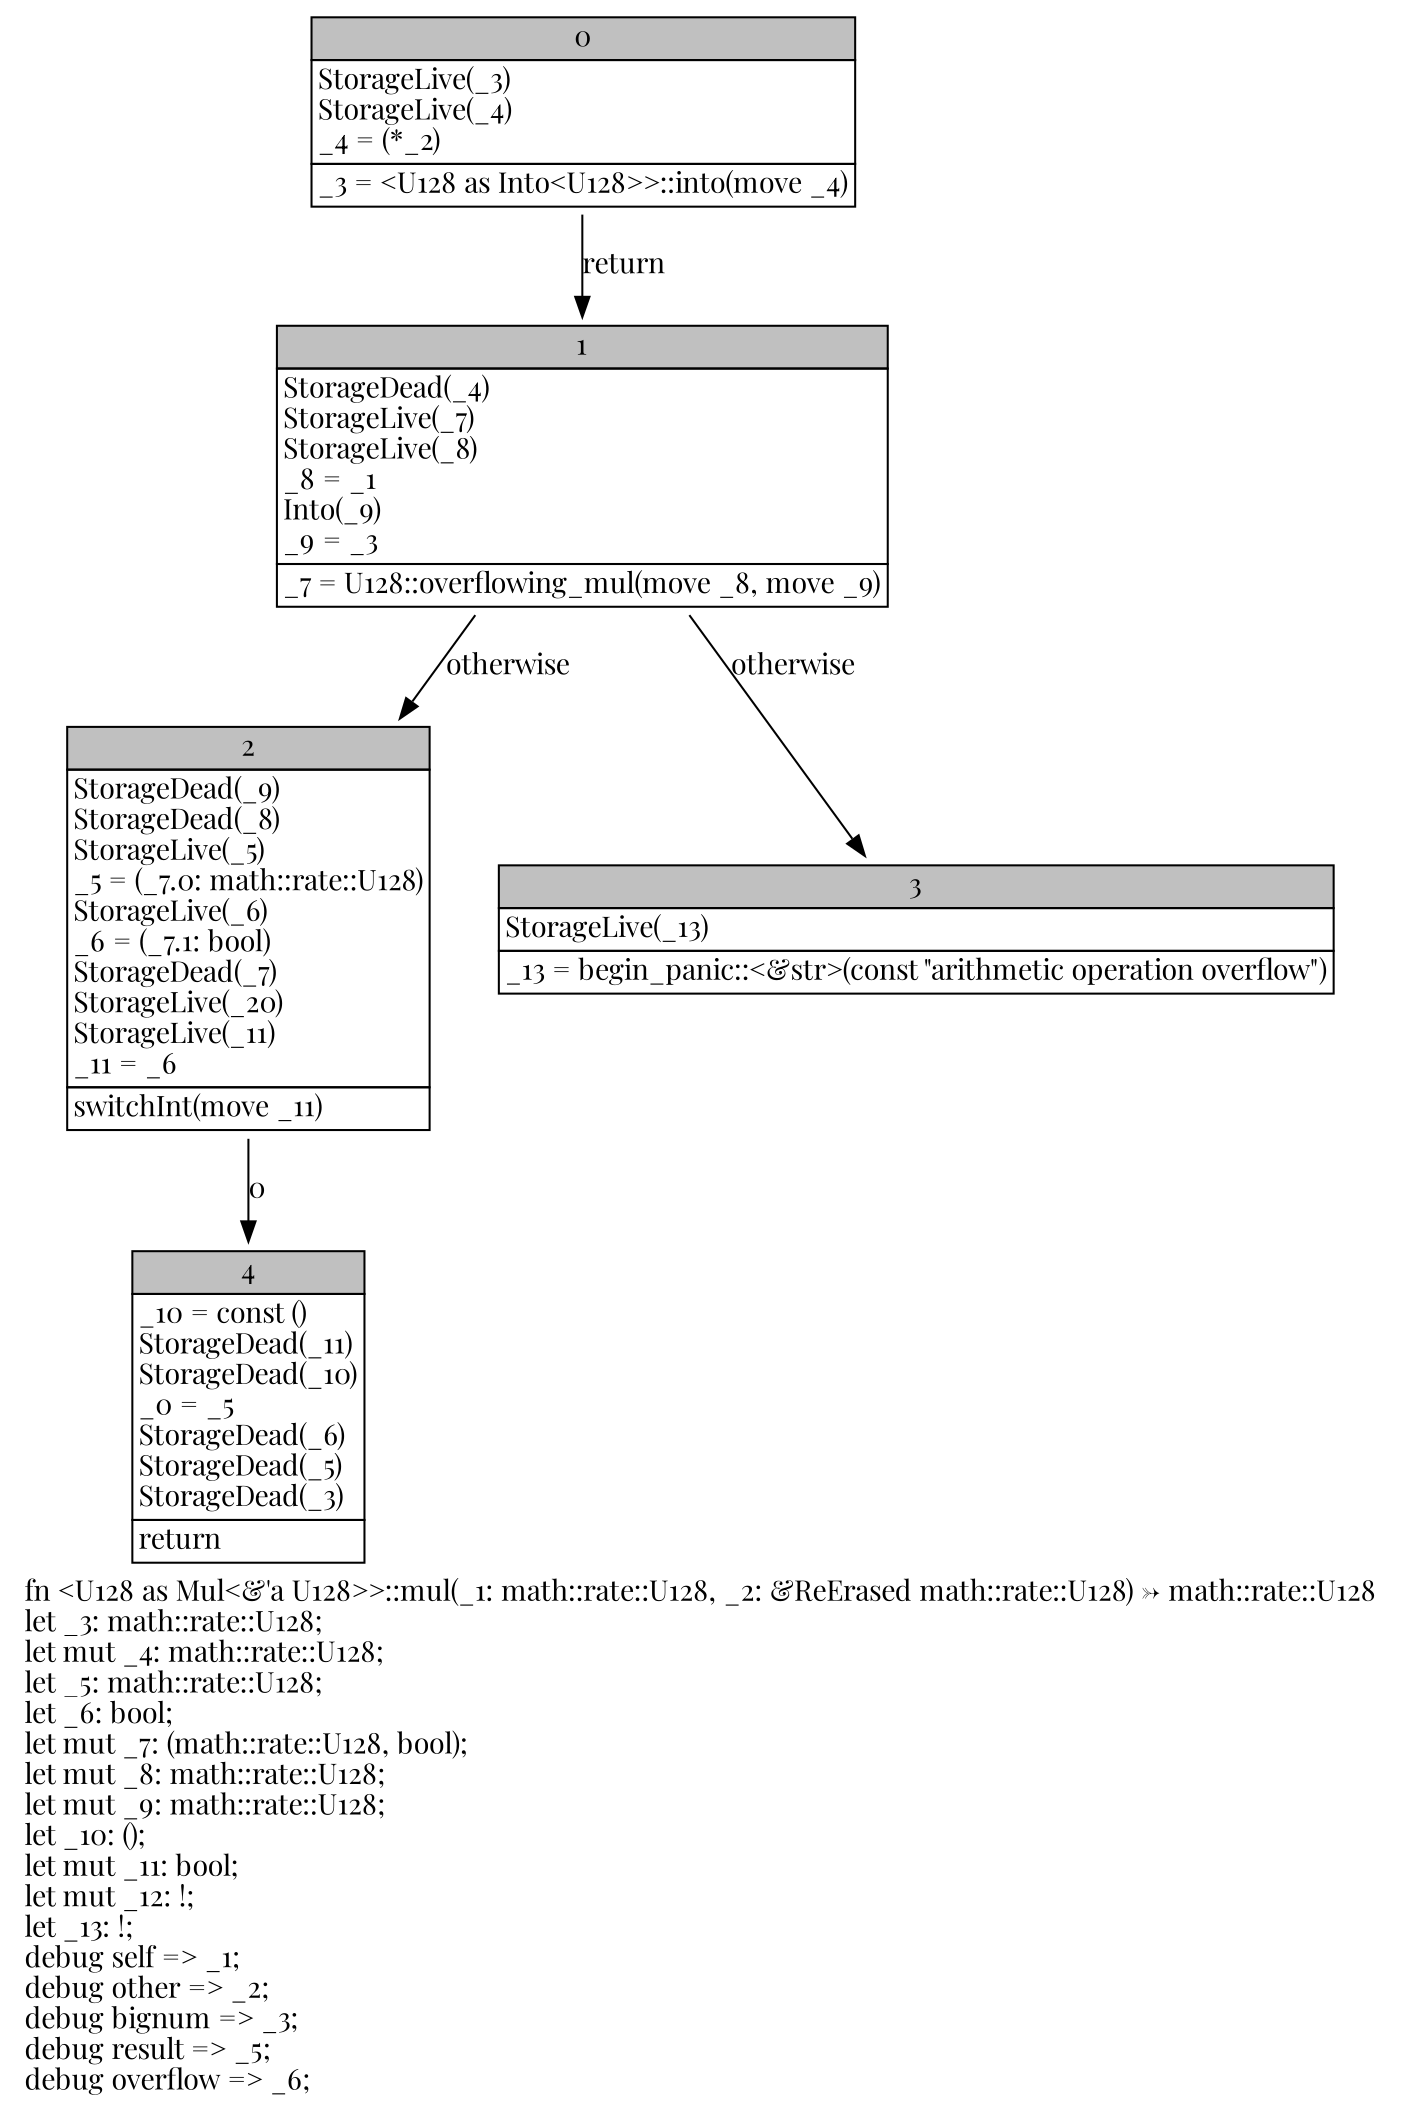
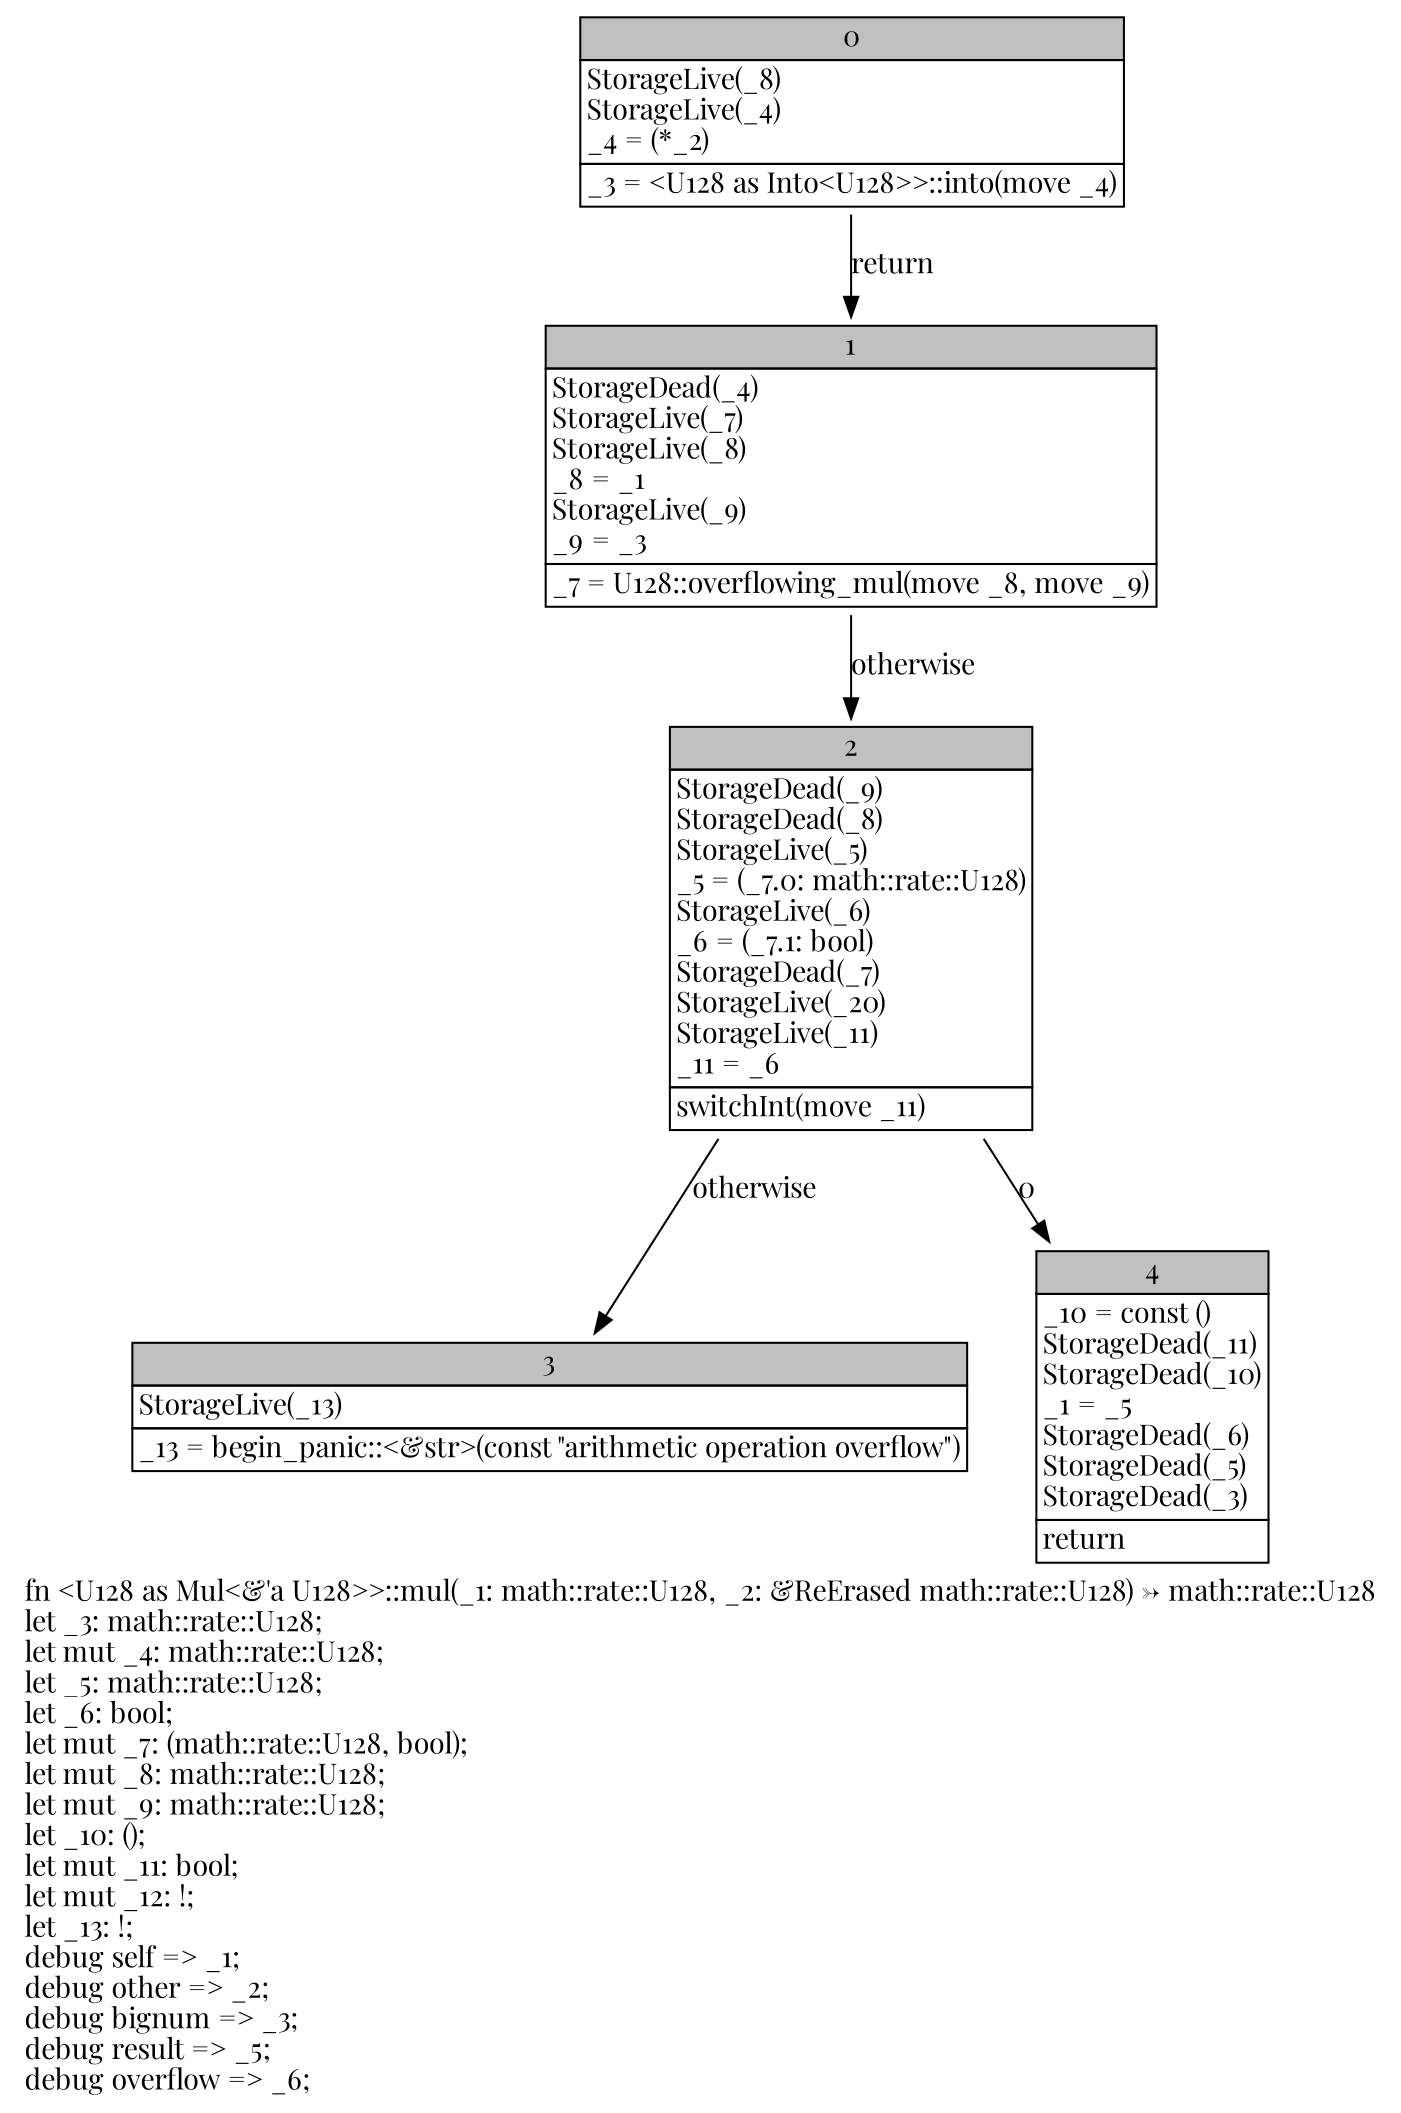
(414, 80) -> (684, 80)
(333, 511) -> (650, 511)
(771, 727) -> (662, 1227)
(187, 1406) -> (1088, 1406)
